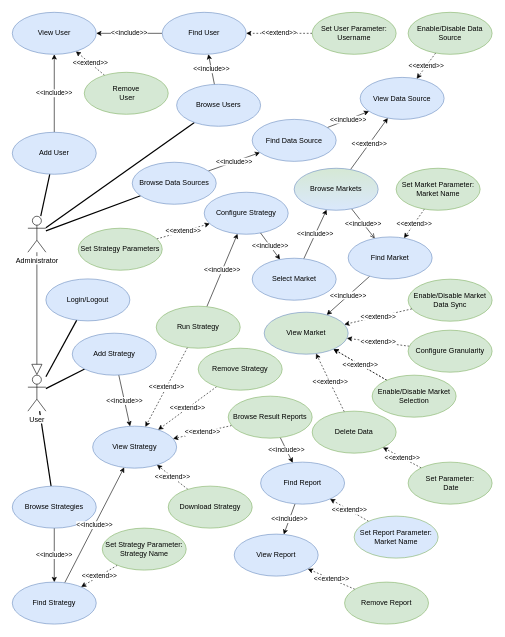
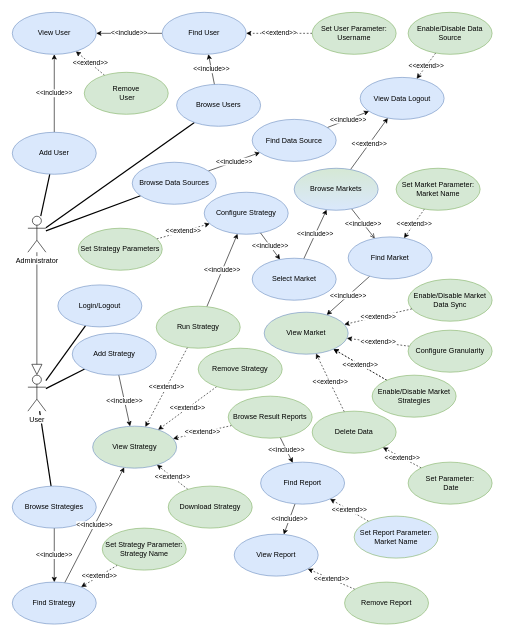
(402, 99) -> (402, 99)
(88, 300) -> (100, 306)
(414, 396) -> (414, 396)
(135, 447) -> (135, 447)
